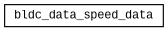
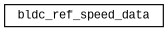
(84, 16) -> (84, 16)
